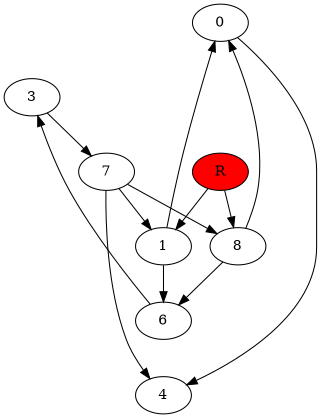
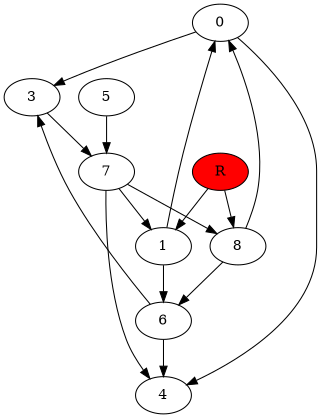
none -> (129, 55)
none -> (107, 97)
none -> (163, 353)
